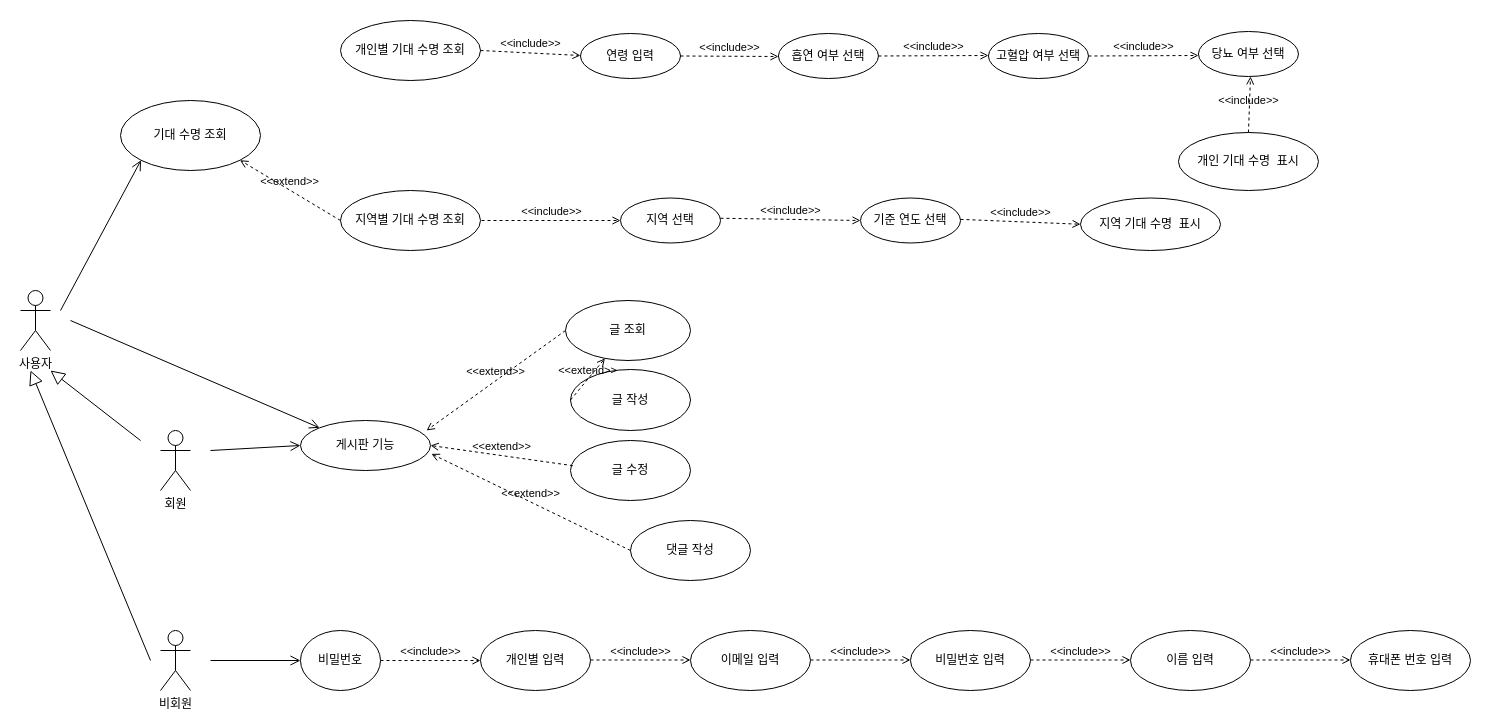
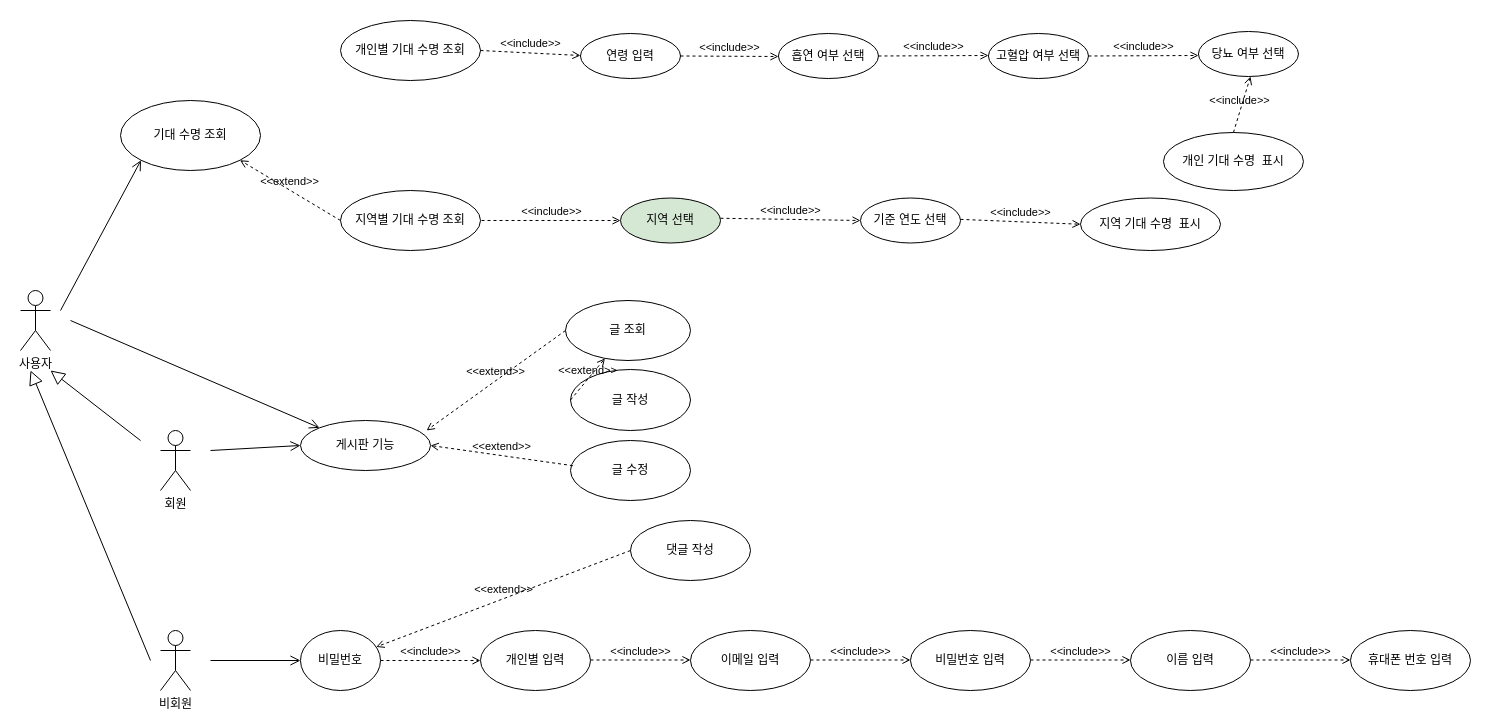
(1248, 162) -> (1233, 162)
(671, 221) -> (671, 221)
(532, 503) -> (505, 598)
